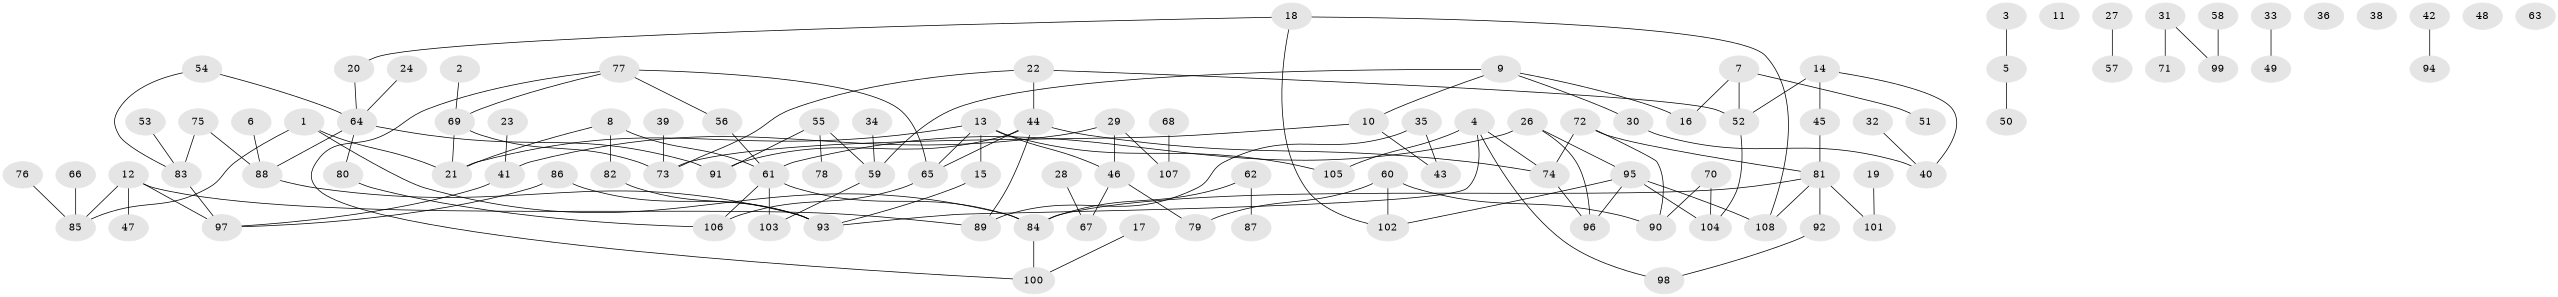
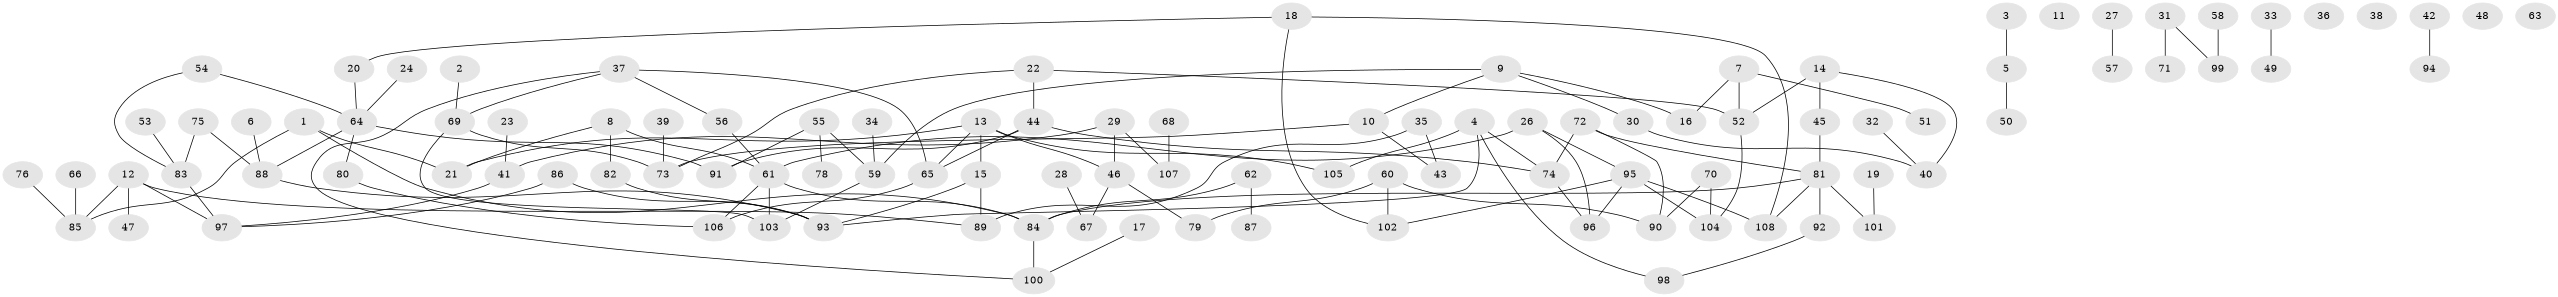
(619, 69) -> (619, 69)
(453, 148) -> (557, 207)
(1013, 177) -> (981, 201)
